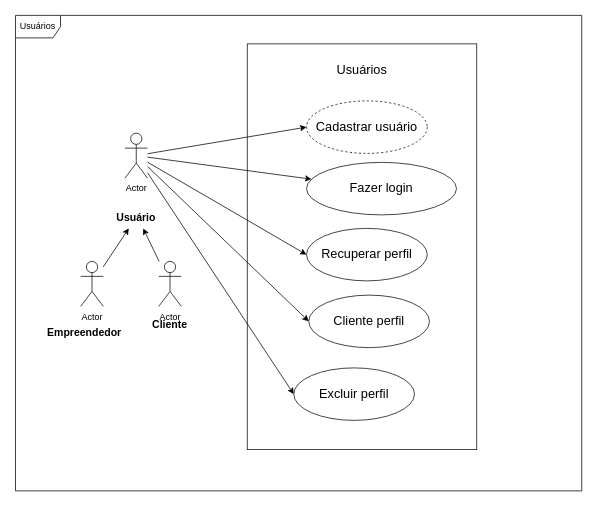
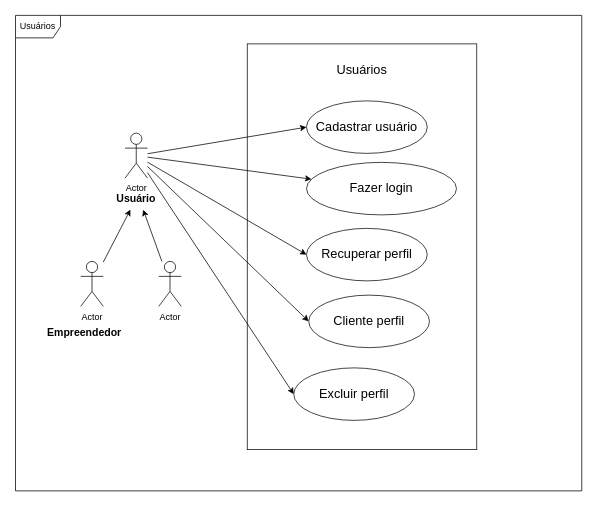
(367, 127) -> (367, 127)
(136, 217) -> (136, 198)
(170, 324) -> none
